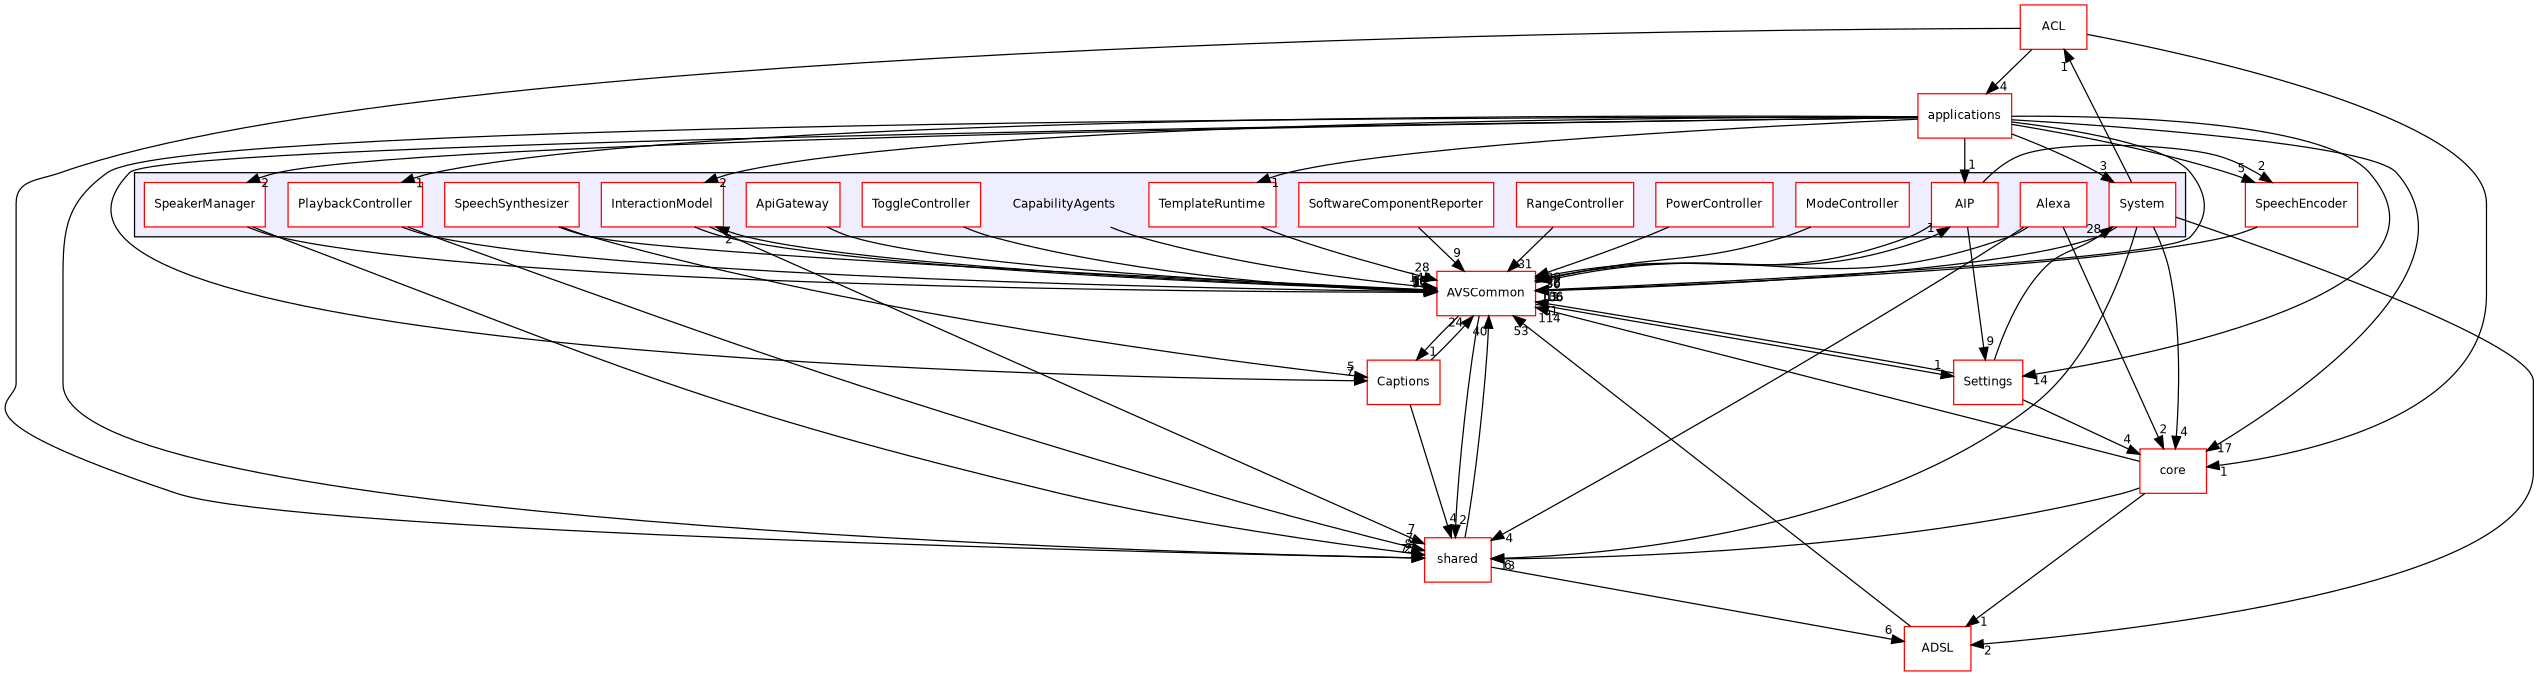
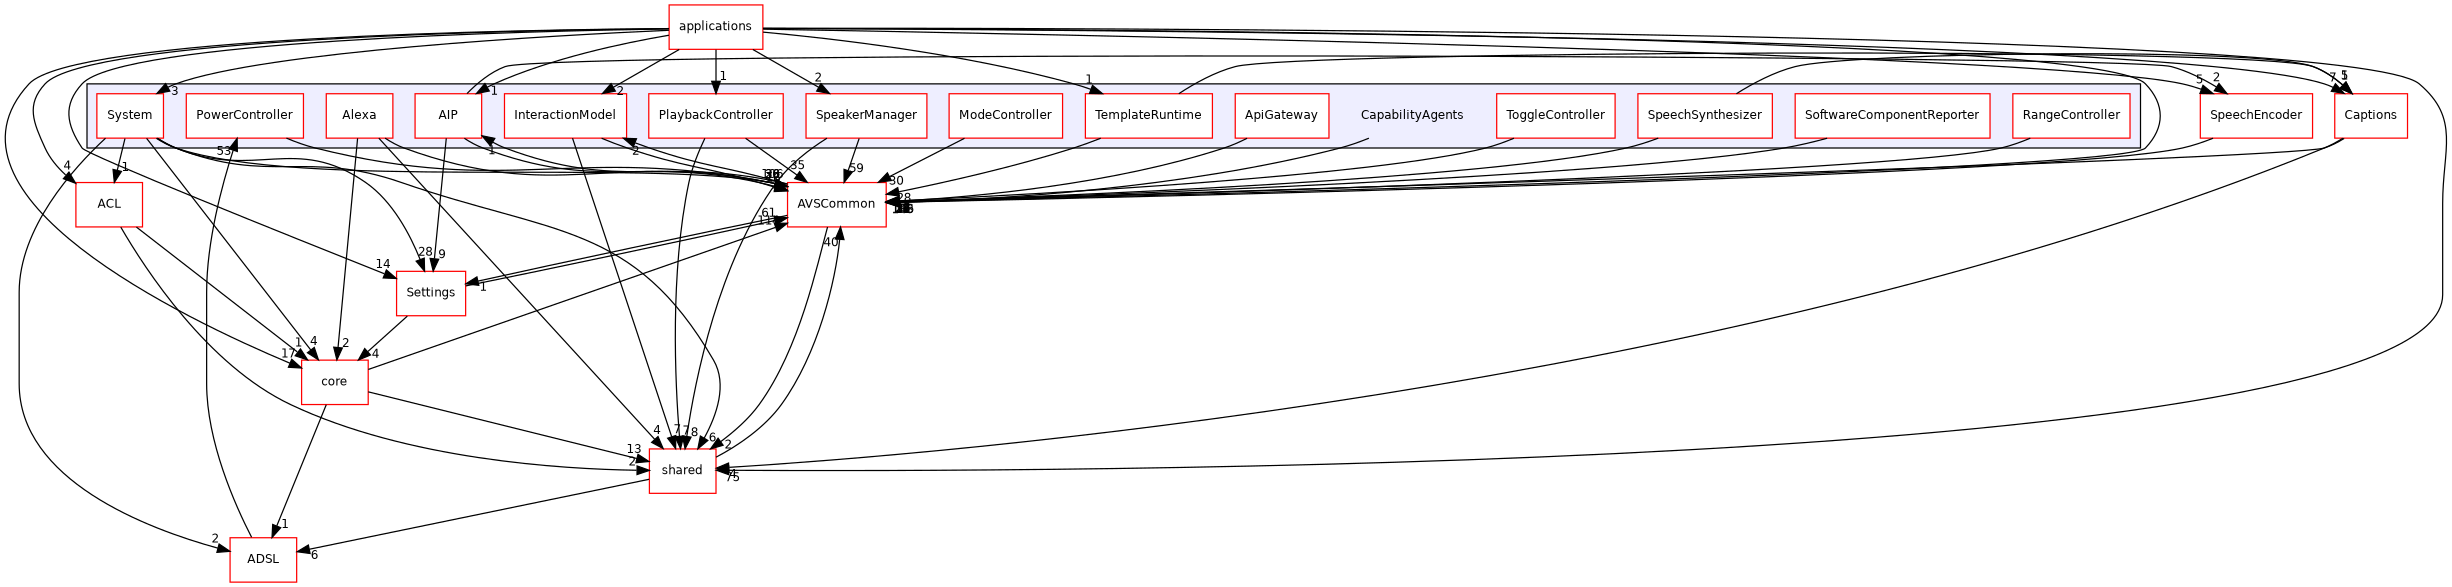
(2014, 67) -> (303, 41)
(2032, 283) -> (294, 159)
(1441, 333) -> (1760, 53)
(1717, 475) -> (207, 356)
